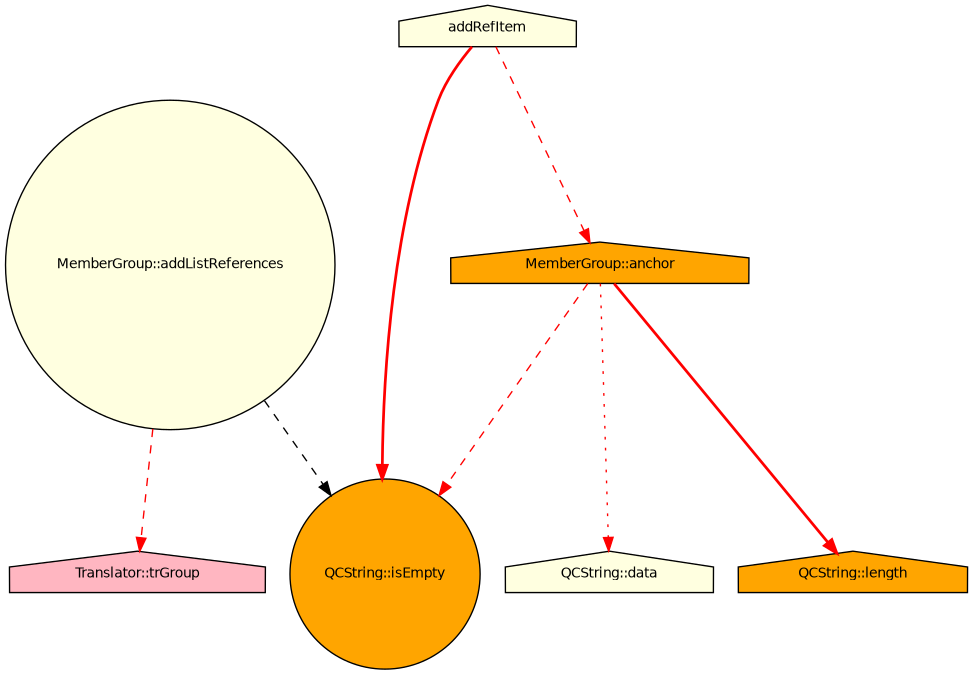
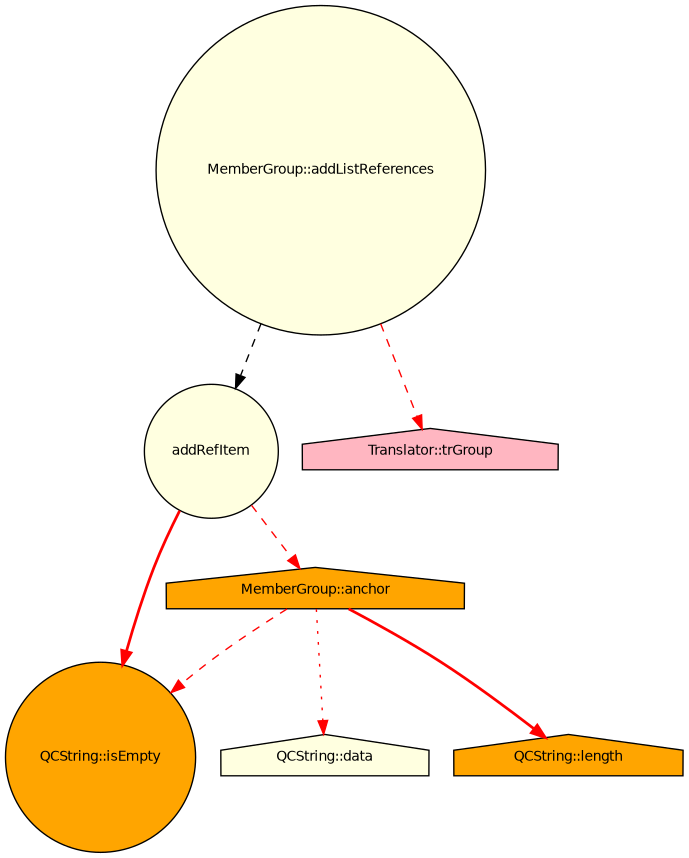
(488, 28) -> (211, 451)
(294, 442) -> (251, 350)
